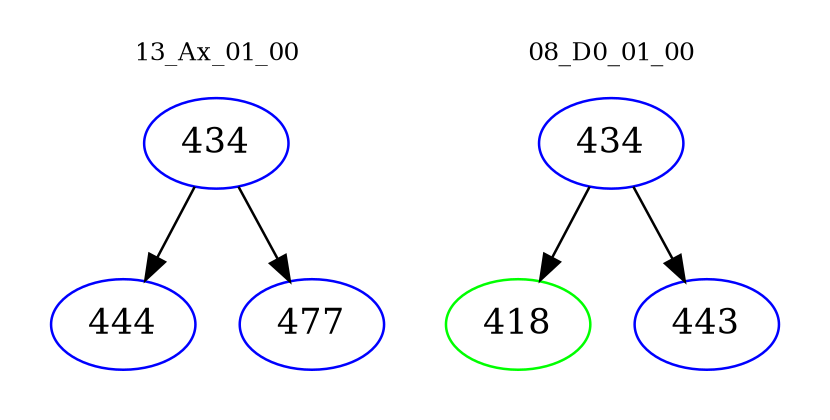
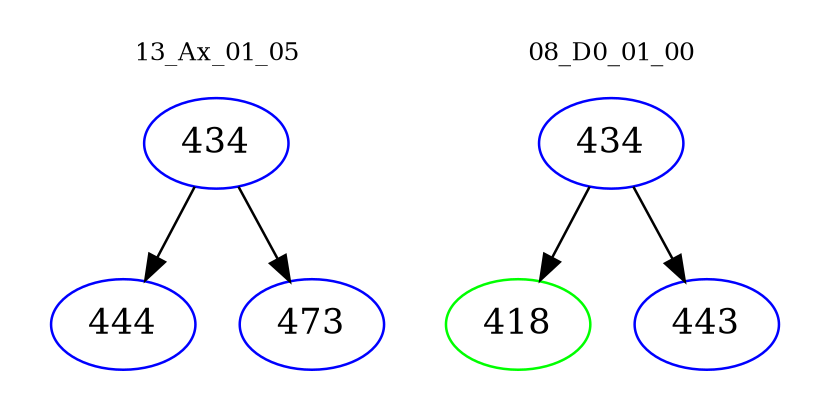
(218, 54) -> (218, 54)
(312, 324) -> (312, 324)
